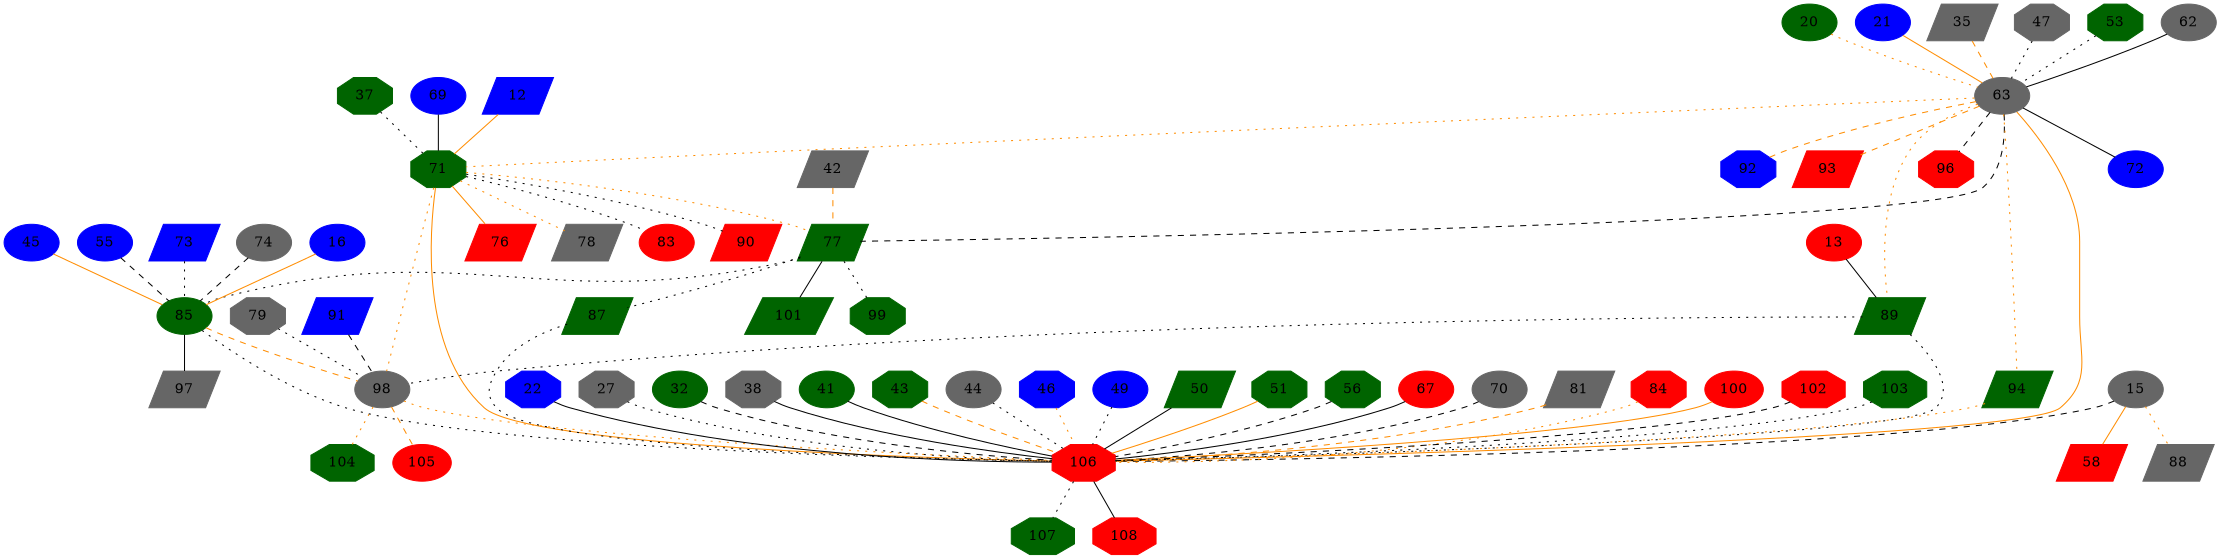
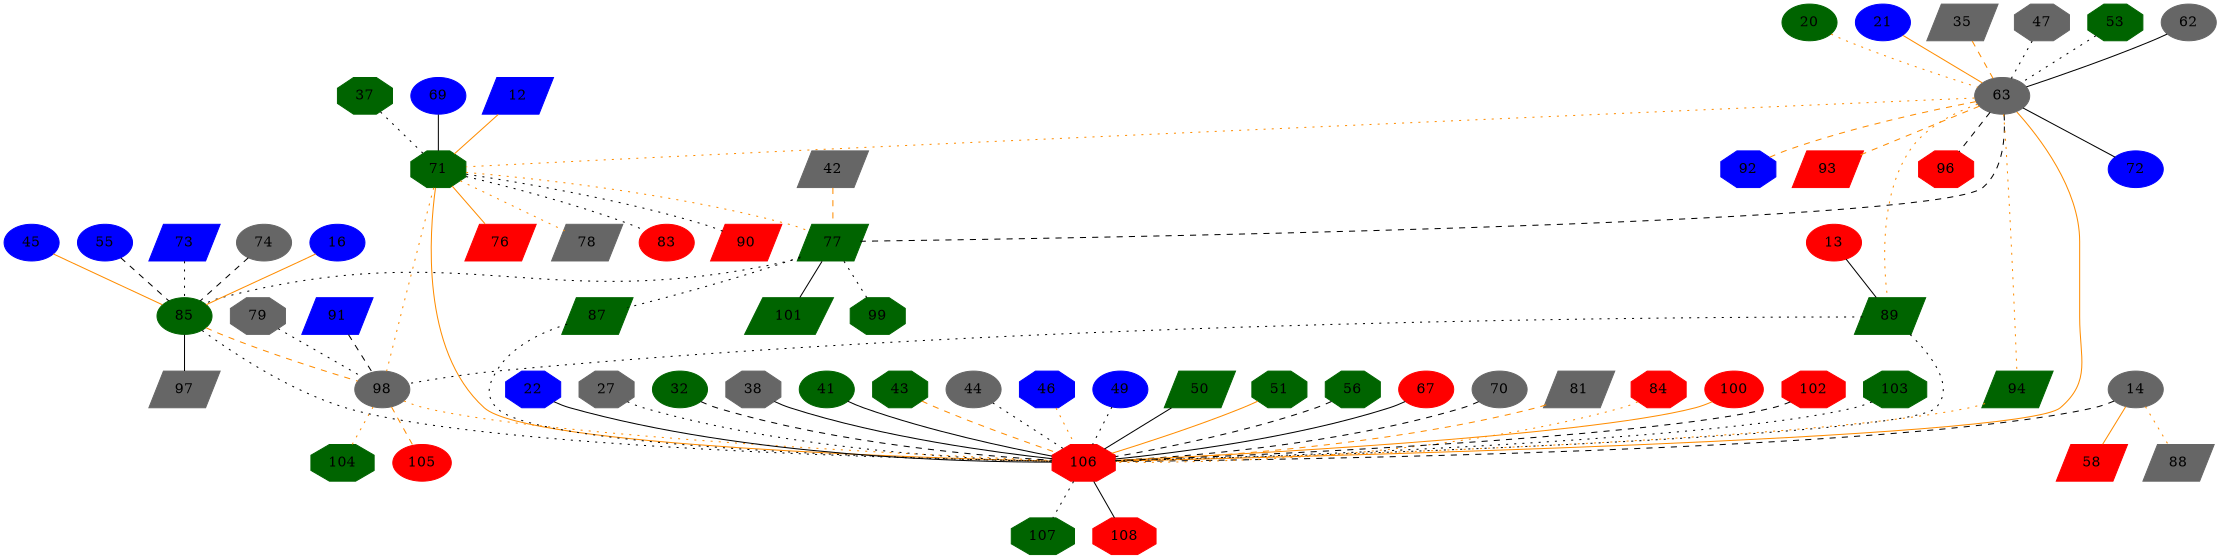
(2136, 389) -> (2136, 389)
